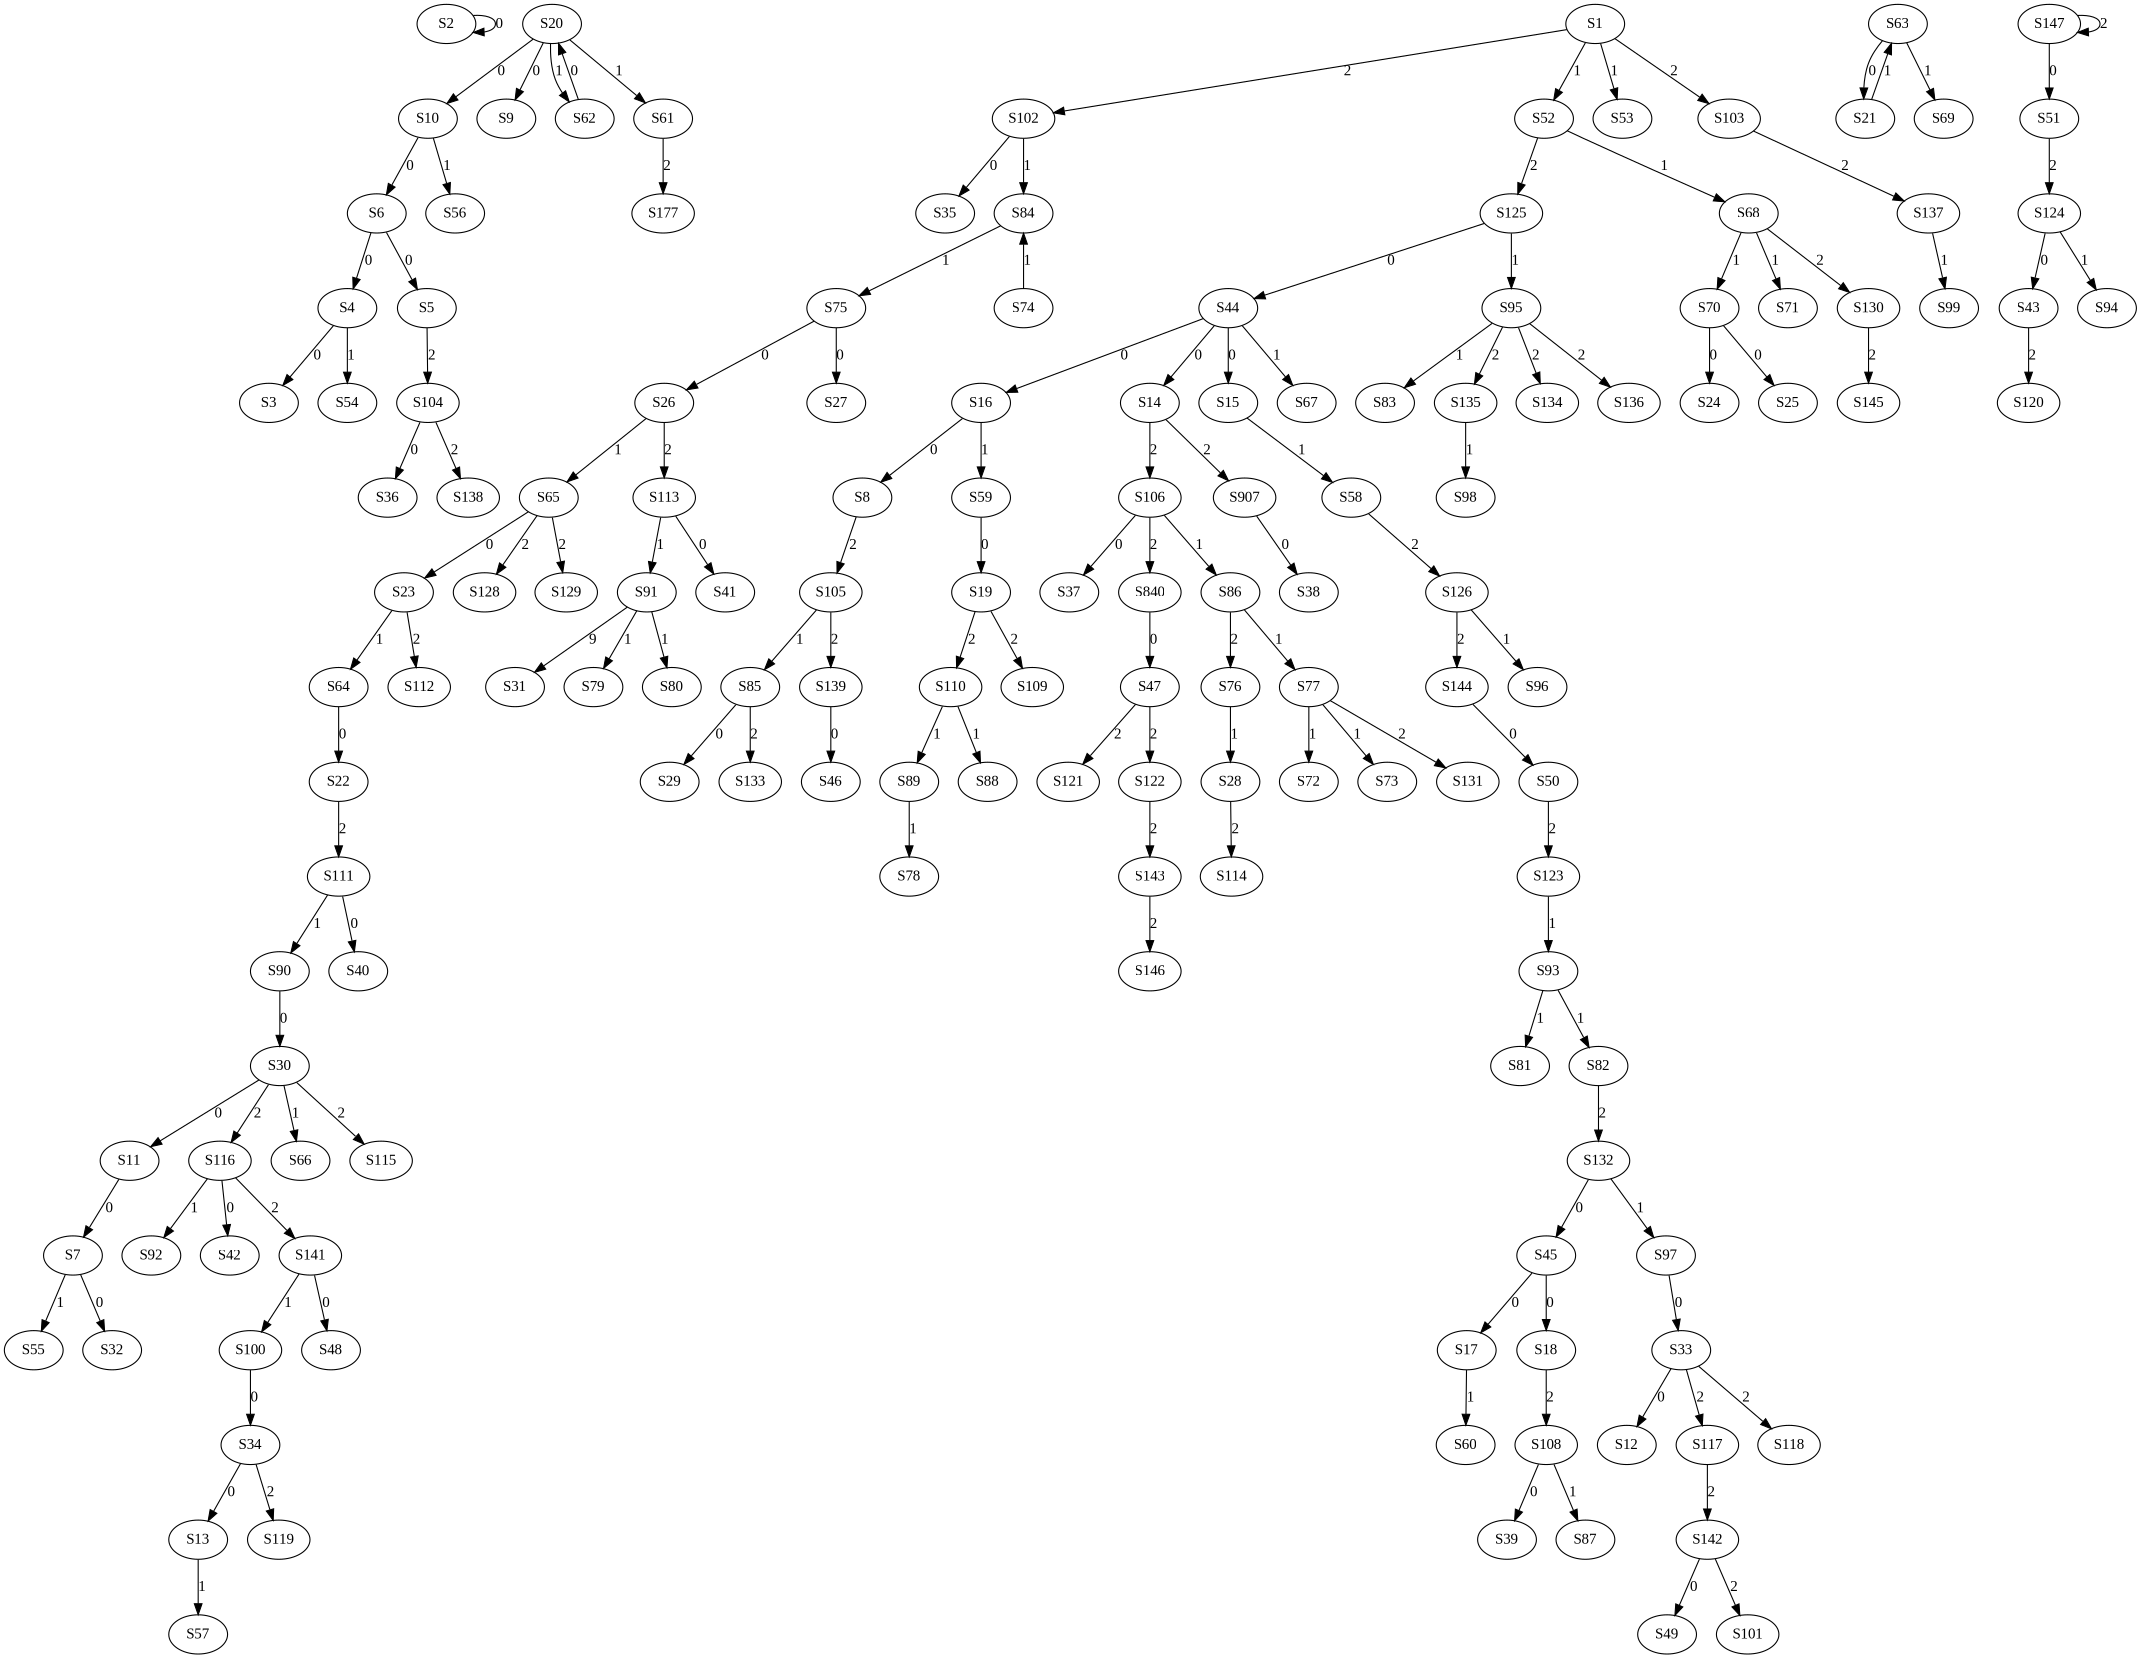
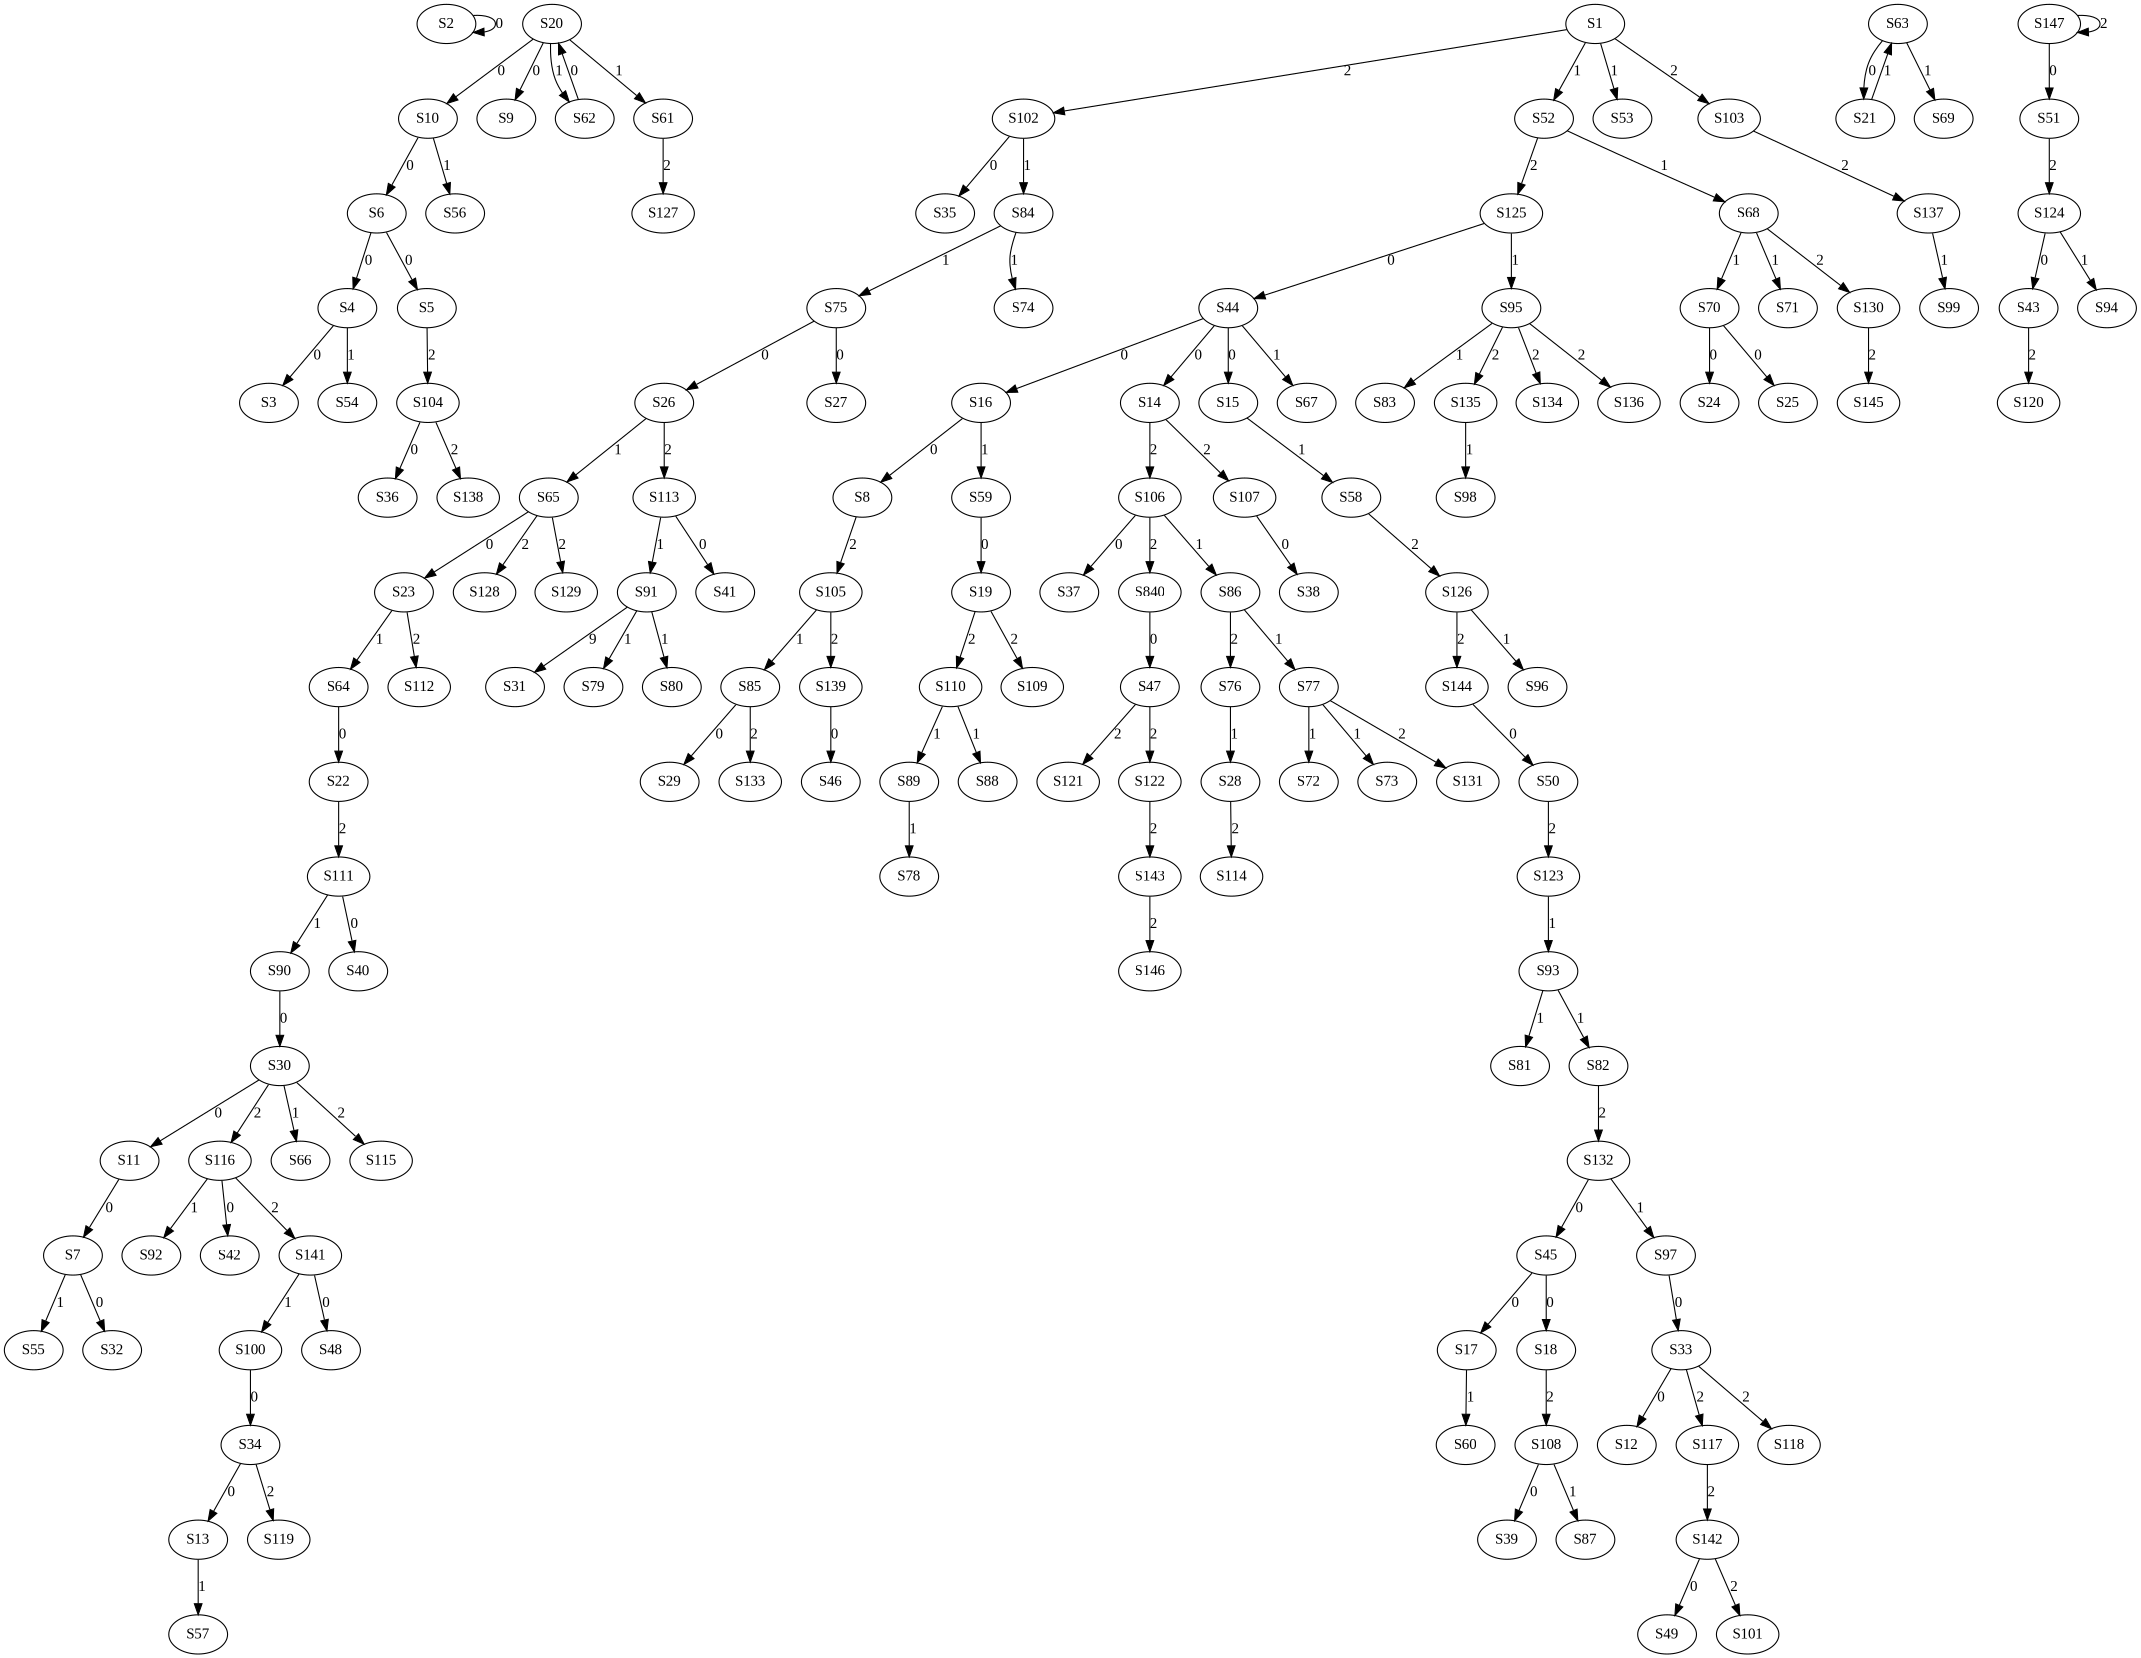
(663, 213) -> (663, 213)
(1024, 266) -> (1010, 255)
(1245, 498) -> (1245, 498)
